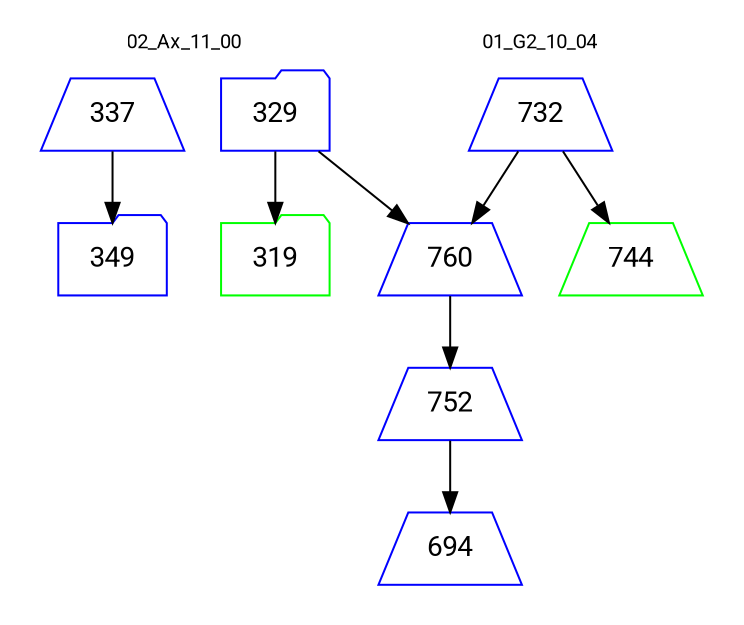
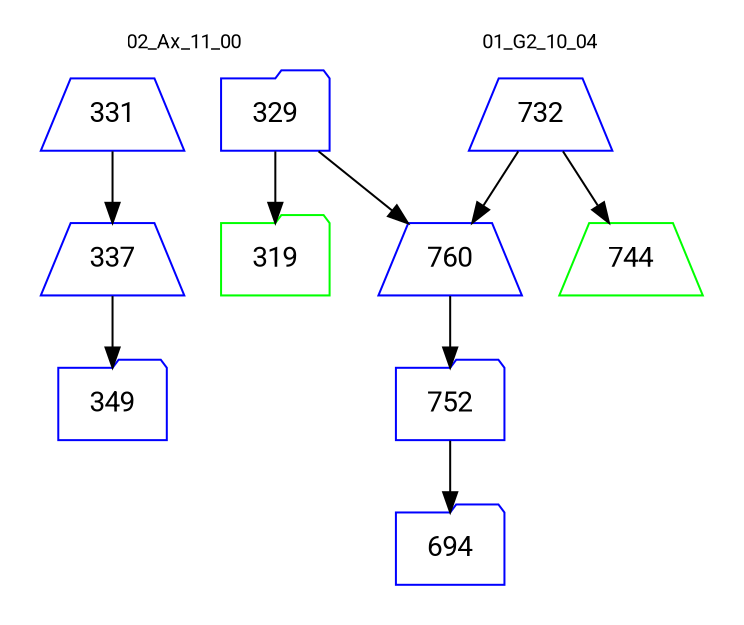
none -> (113, 115)
(450, 404) -> (450, 404)
(450, 549) -> (450, 549)
